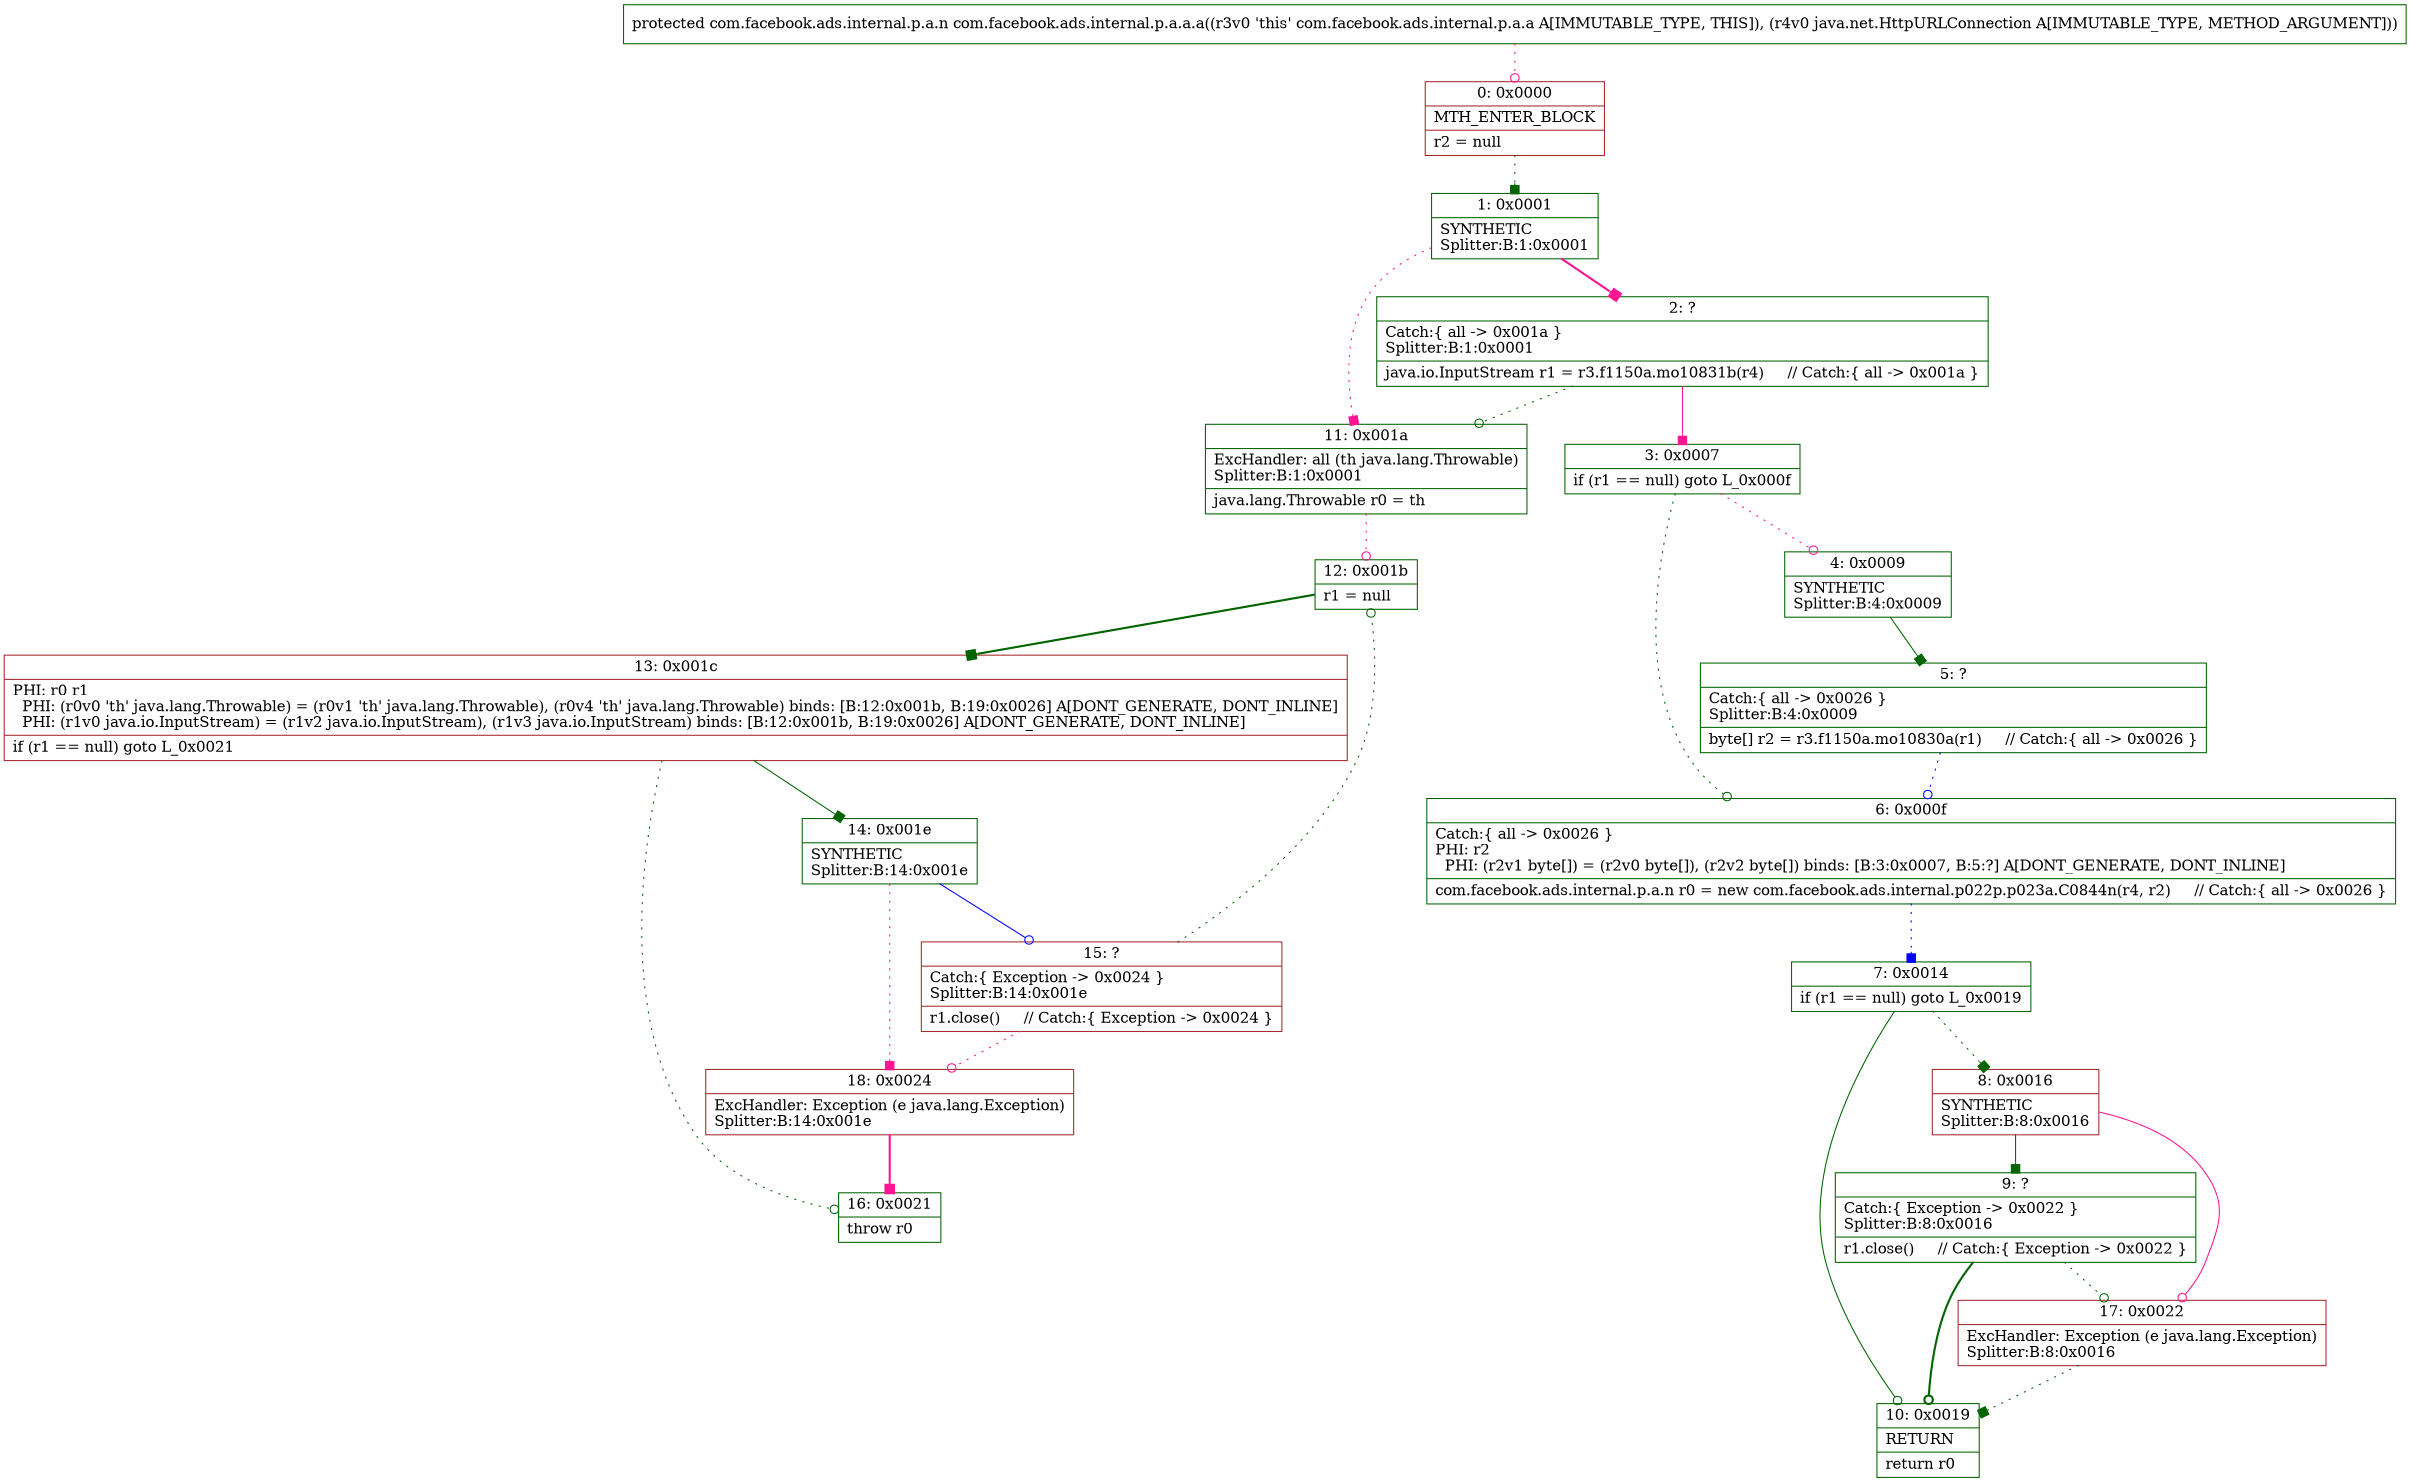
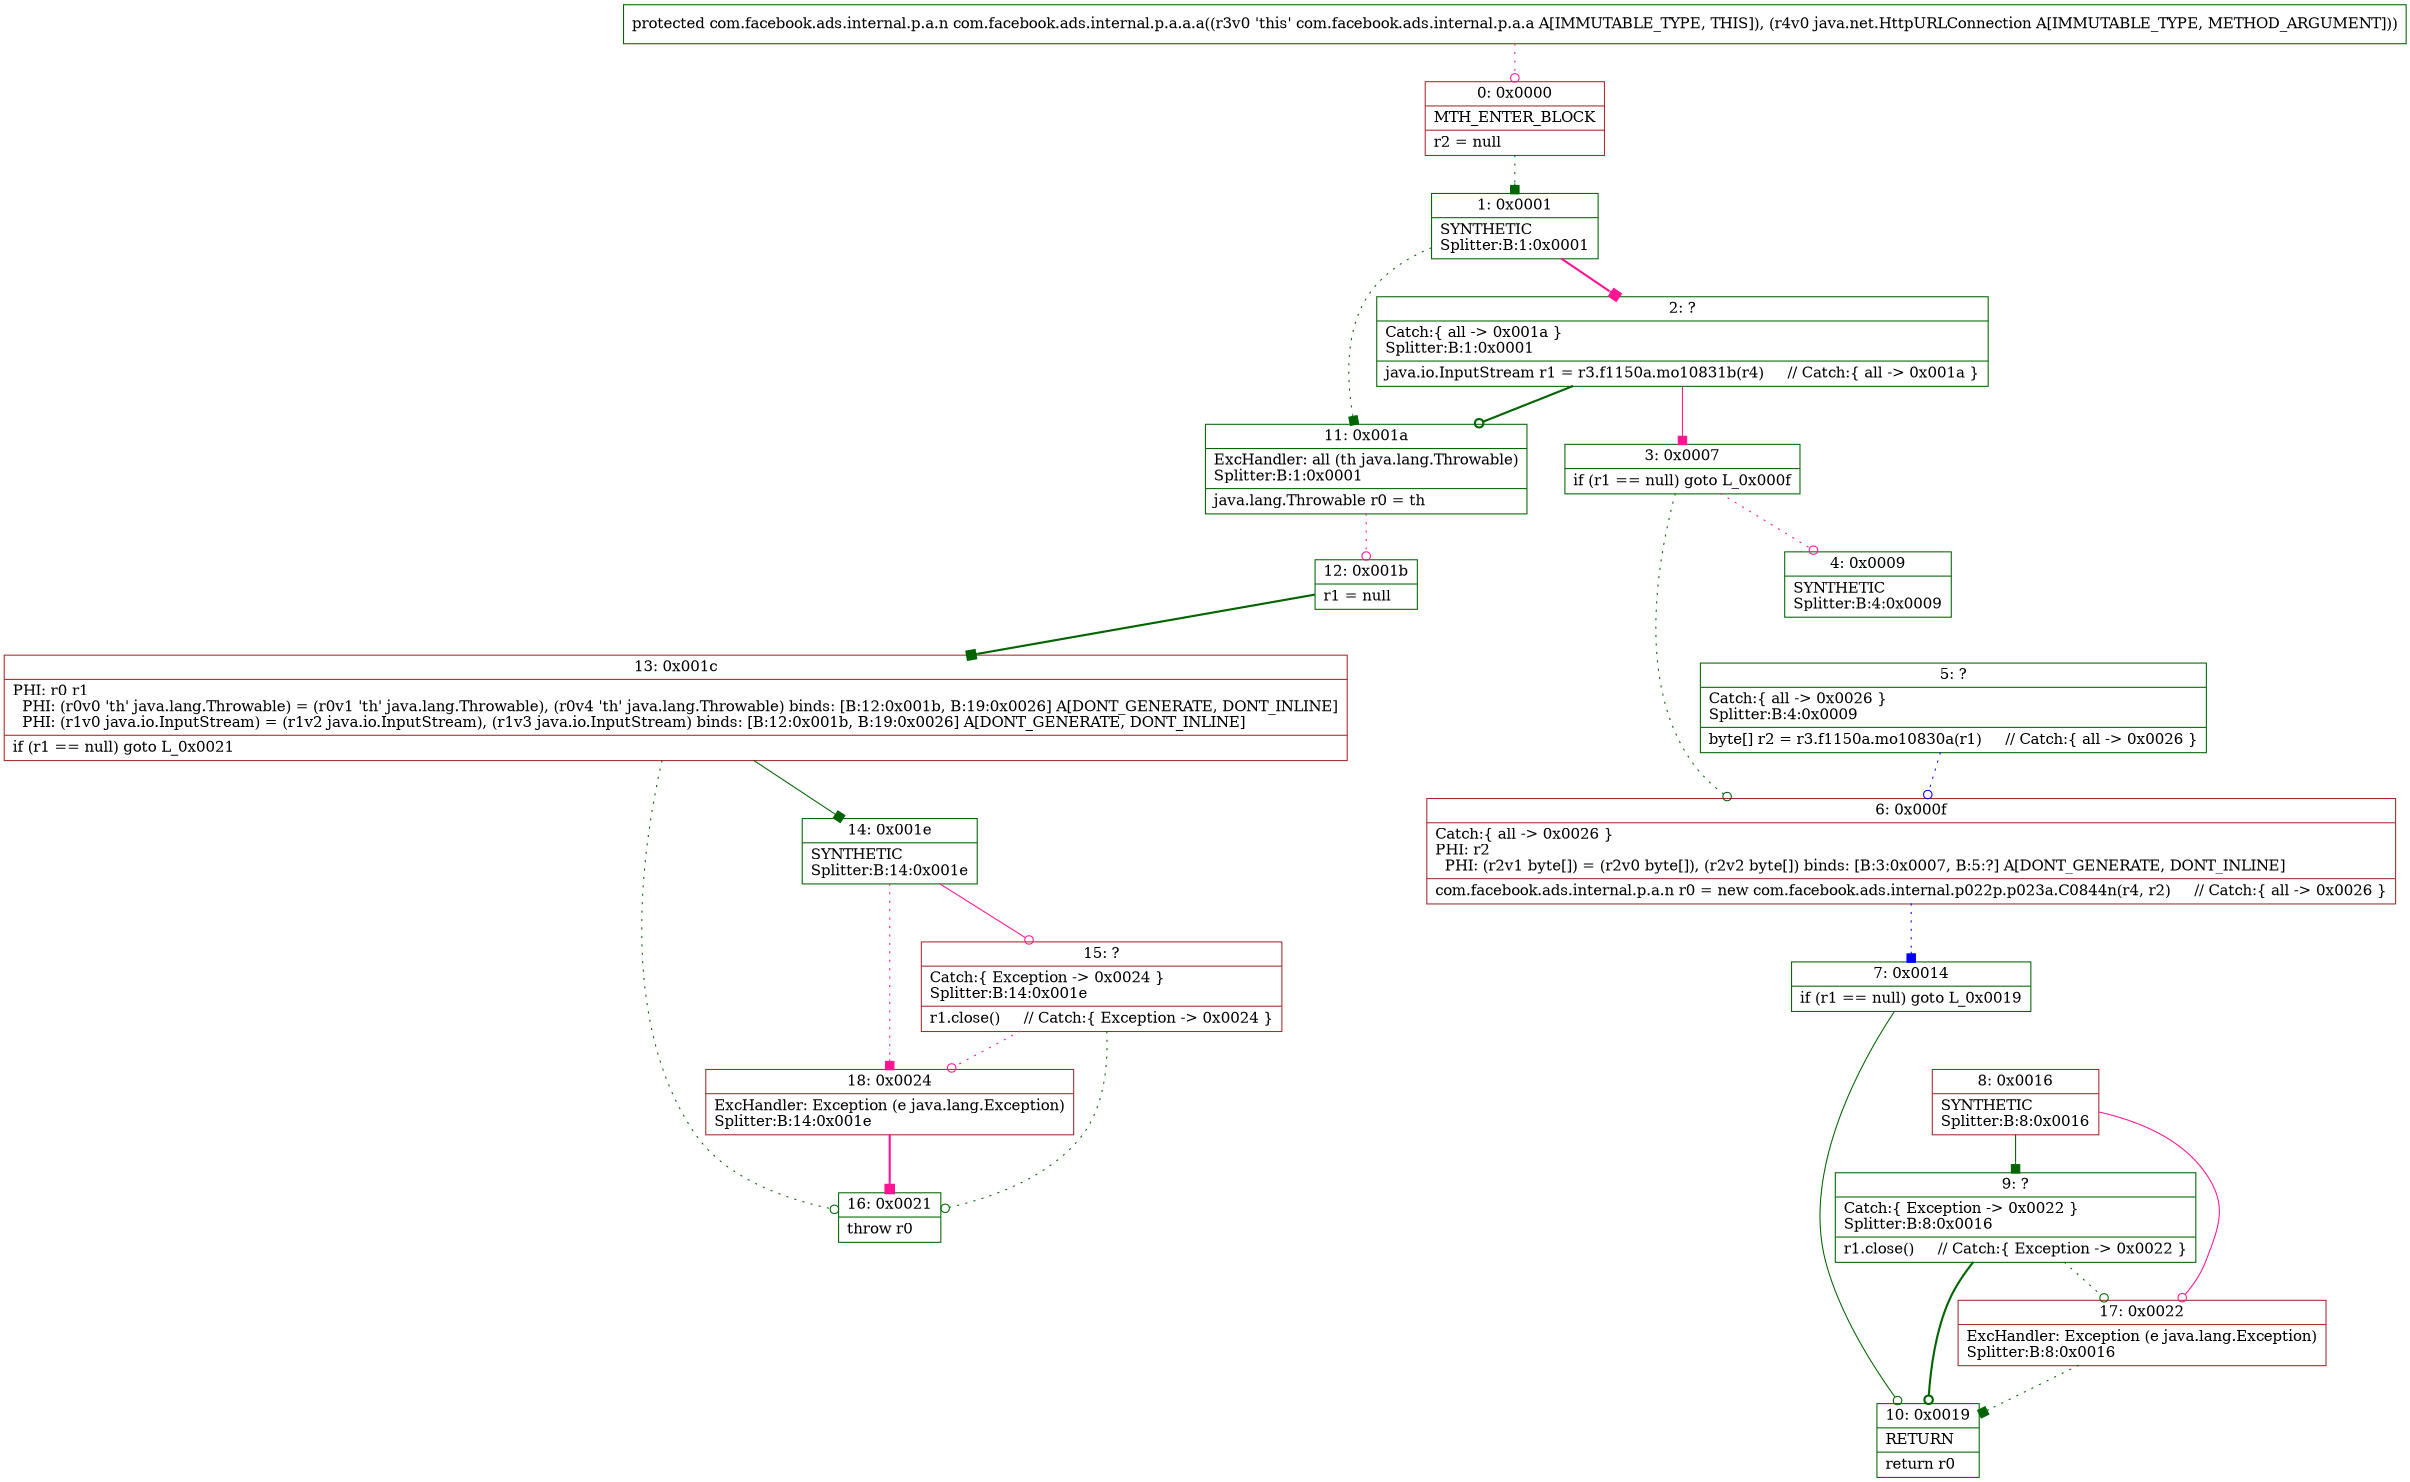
(1359, 314) -> (1359, 314)
(1528, 404) -> (1528, 404)
(1903, 636) -> none
(1327, 808) -> (1067, 1152)
(1911, 851) -> (1911, 851)
(982, 911) -> (982, 911)
(1956, 1036) -> none
